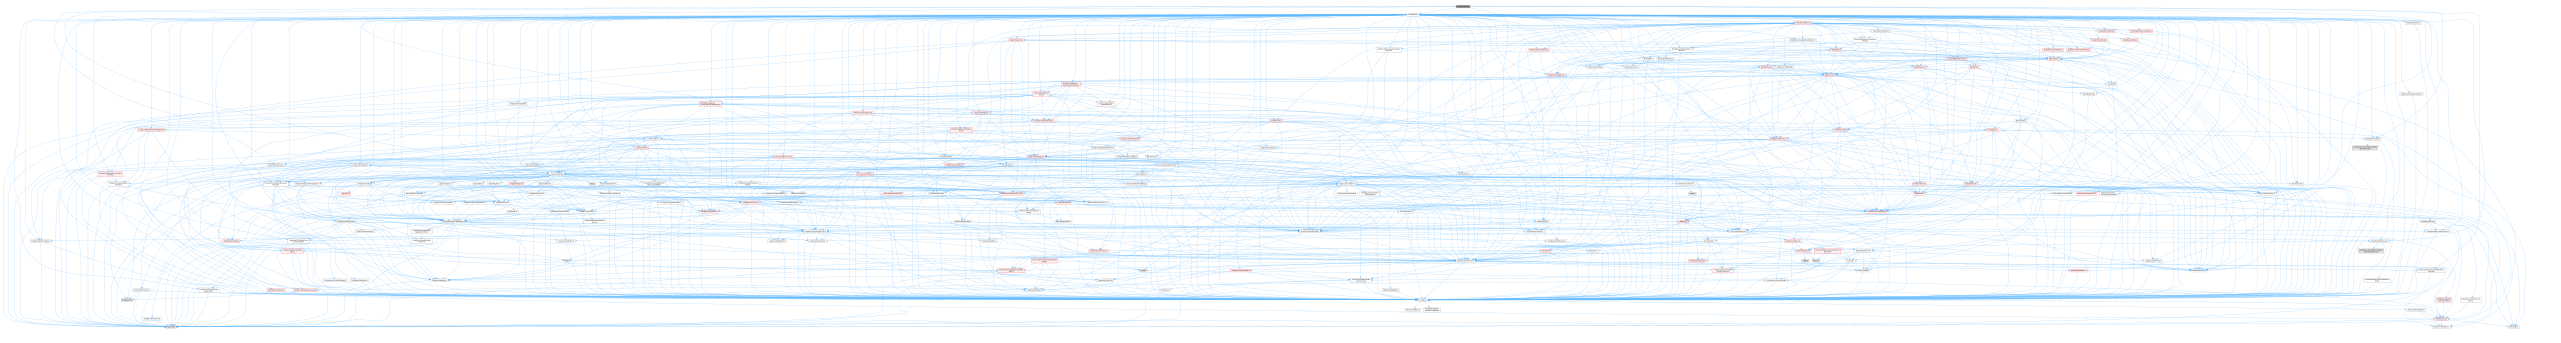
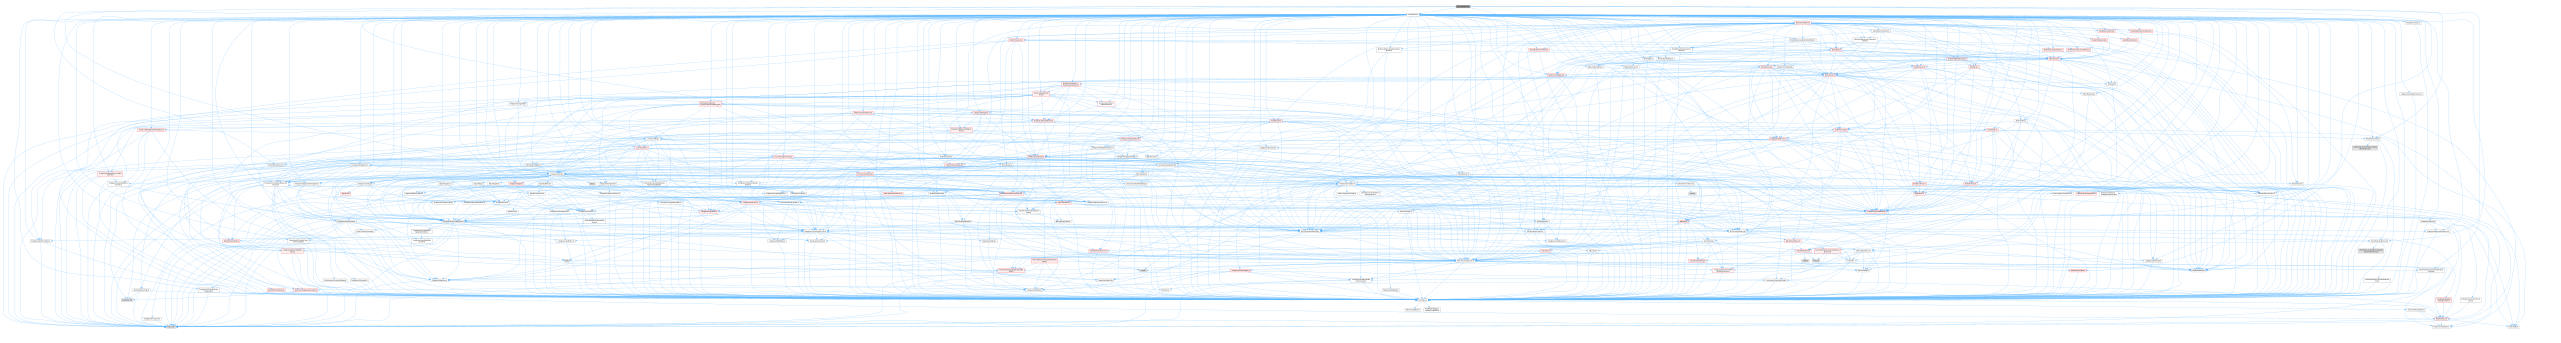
(1119, 187) -> (1718, 187)
